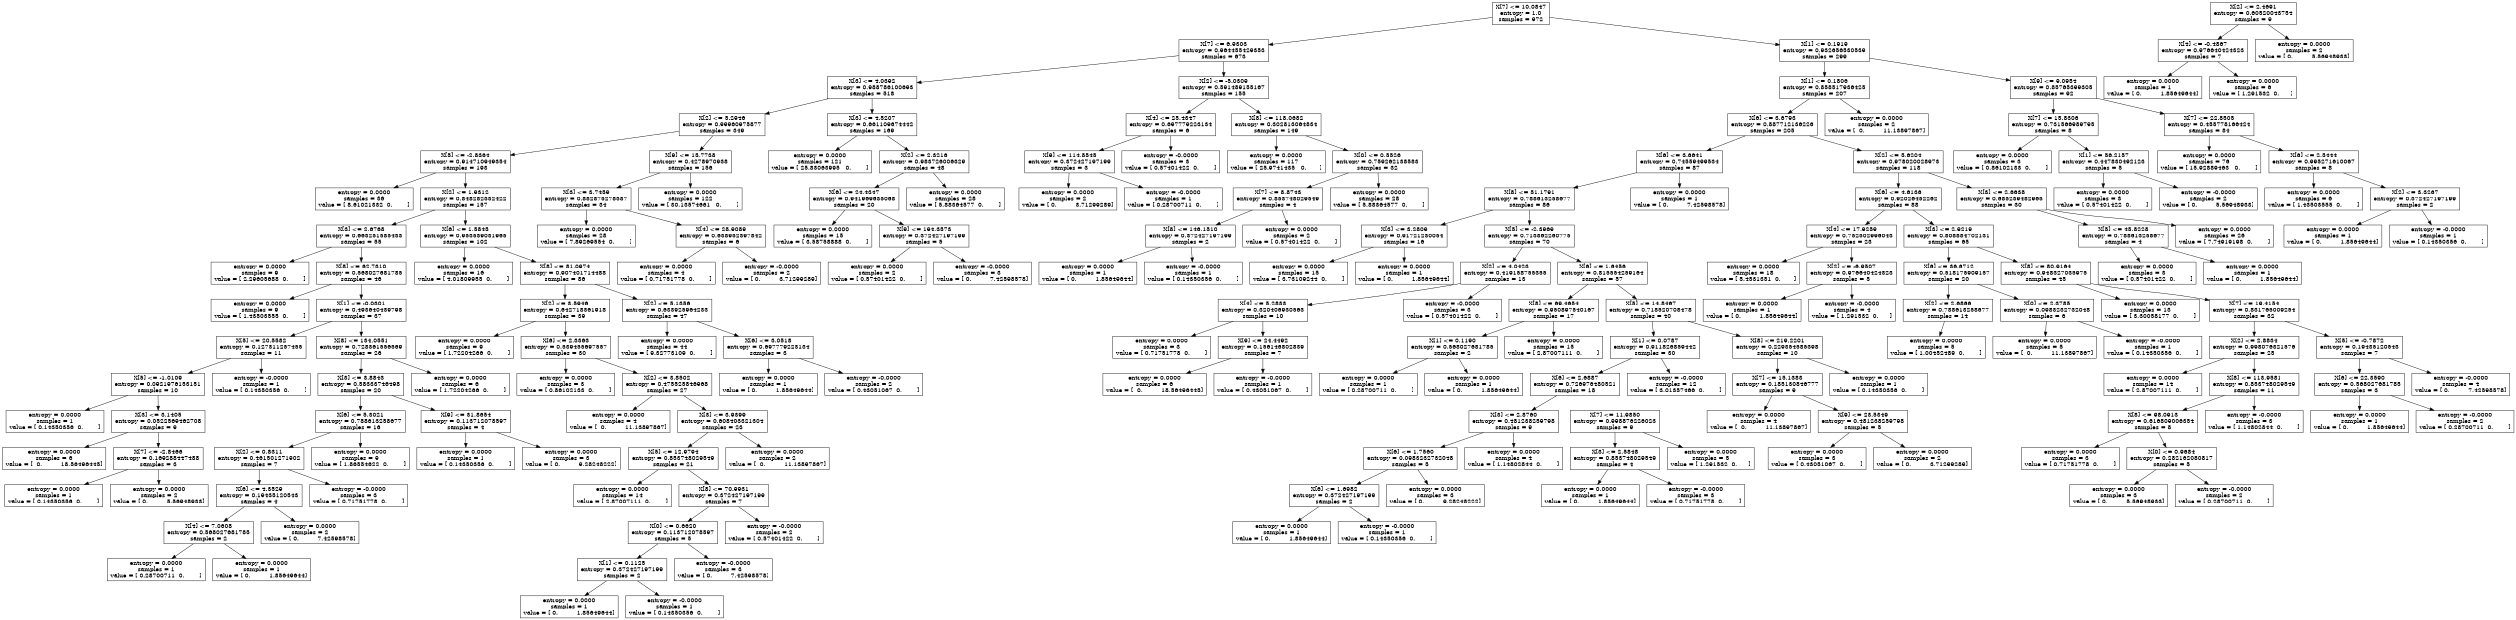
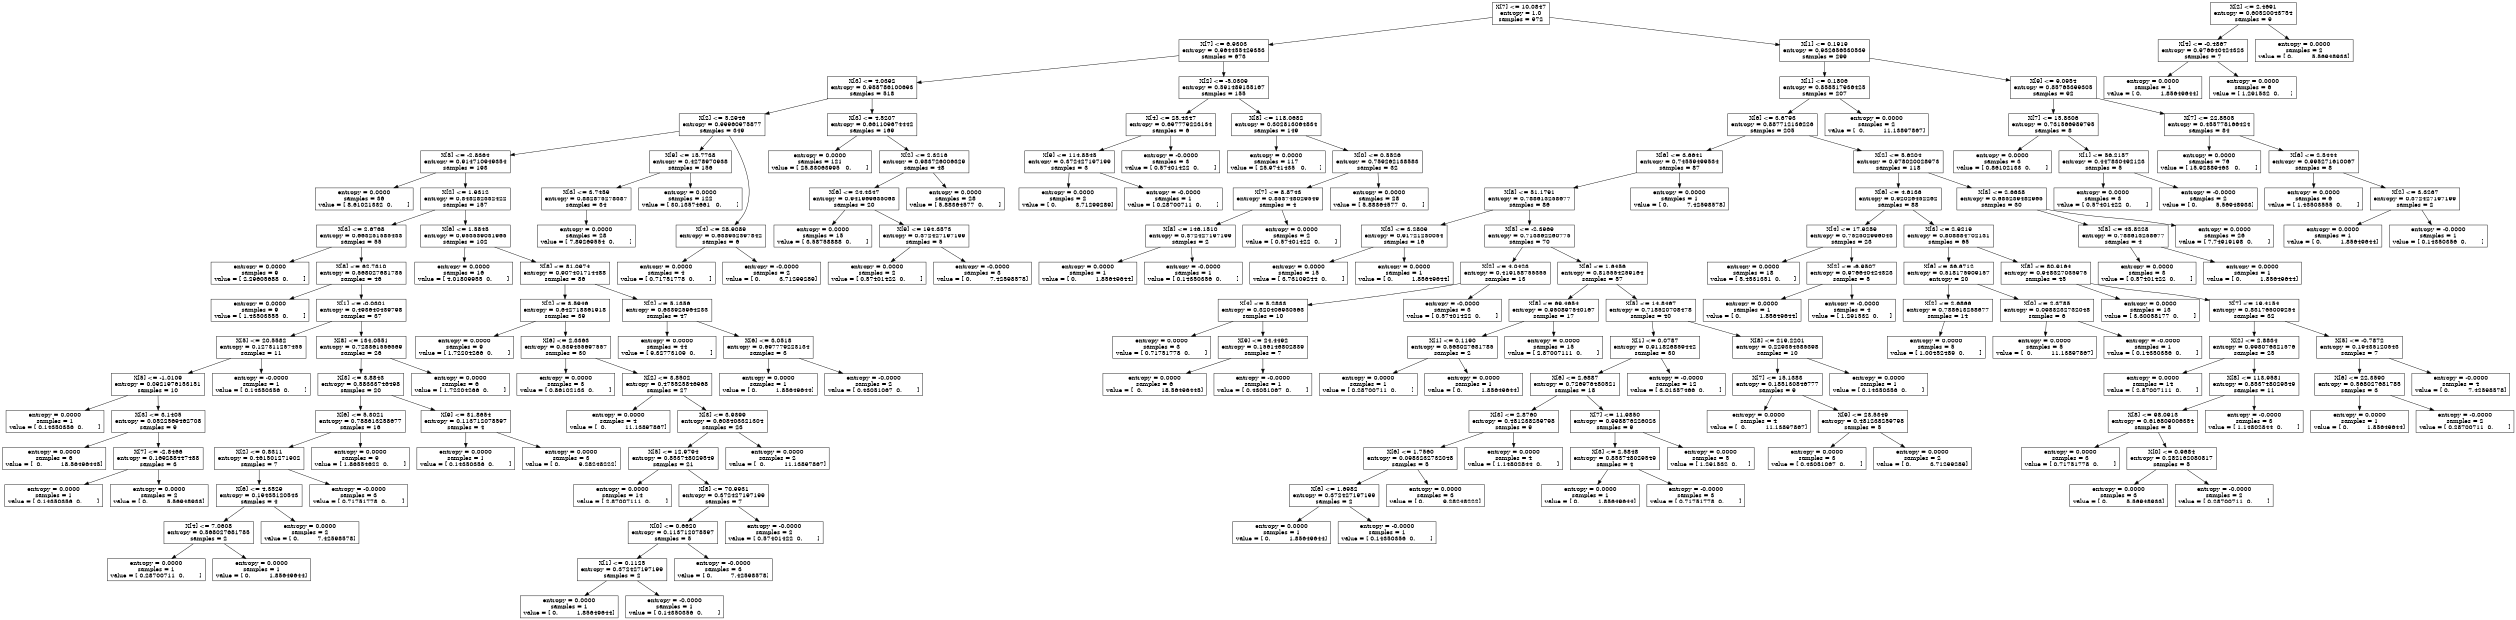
(652, 217) -> (748, 178)
(1949, 273) -> (1949, 273)
none -> (1593, 401)
